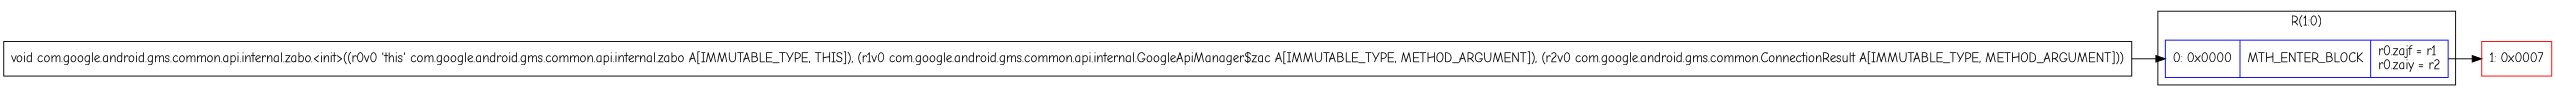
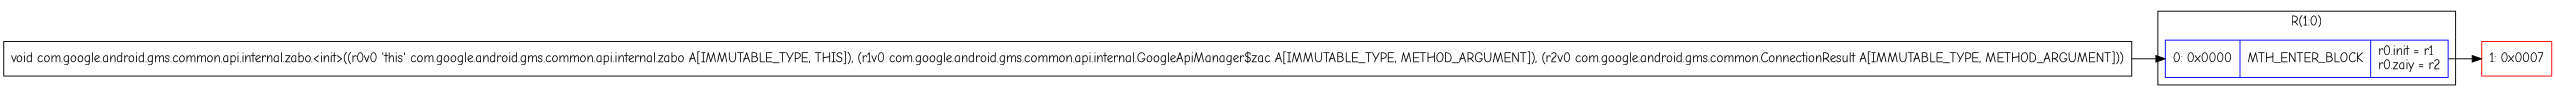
(2408, 51) -> (2406, 51)
